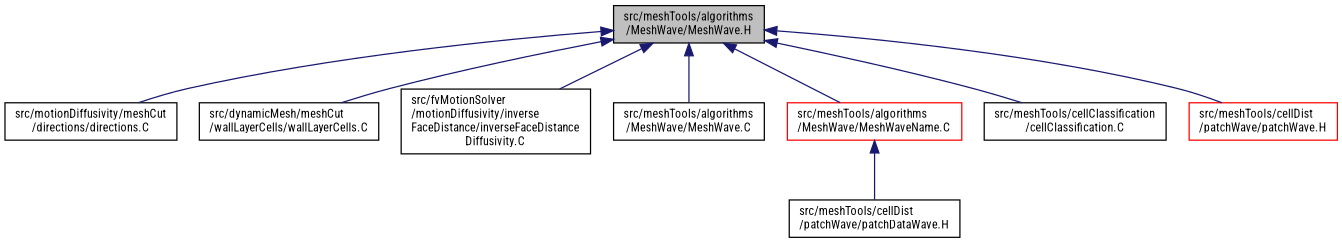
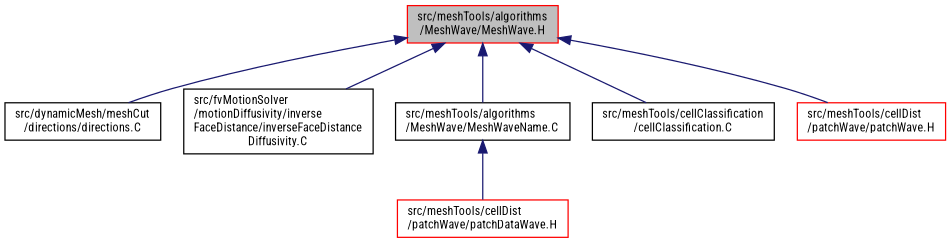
(689, 24) -> (483, 24)
(91, 121) -> (83, 121)
(289, 121) -> none
(689, 121) -> none
(875, 121) -> (483, 121)
(875, 219) -> (483, 219)
